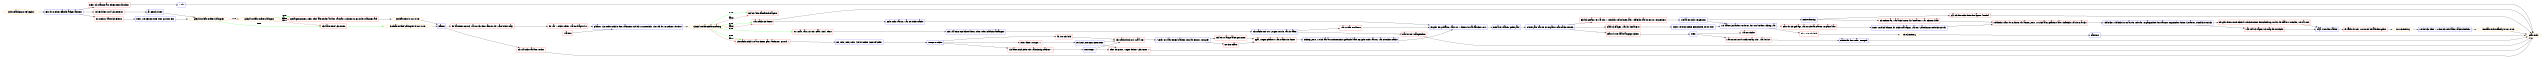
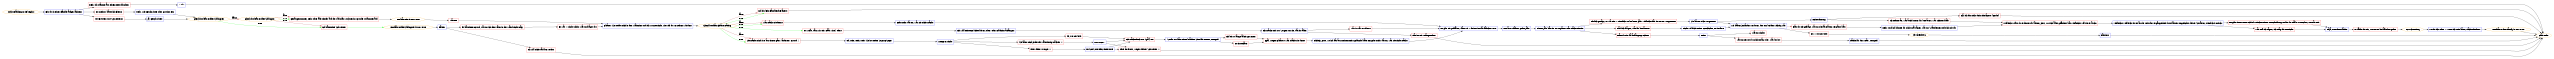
(1658, 10) -> (1671, 10)
(234, 18) -> (234, 18)
(284, 21) -> (285, 21)
(429, 22) -> (436, 20)
